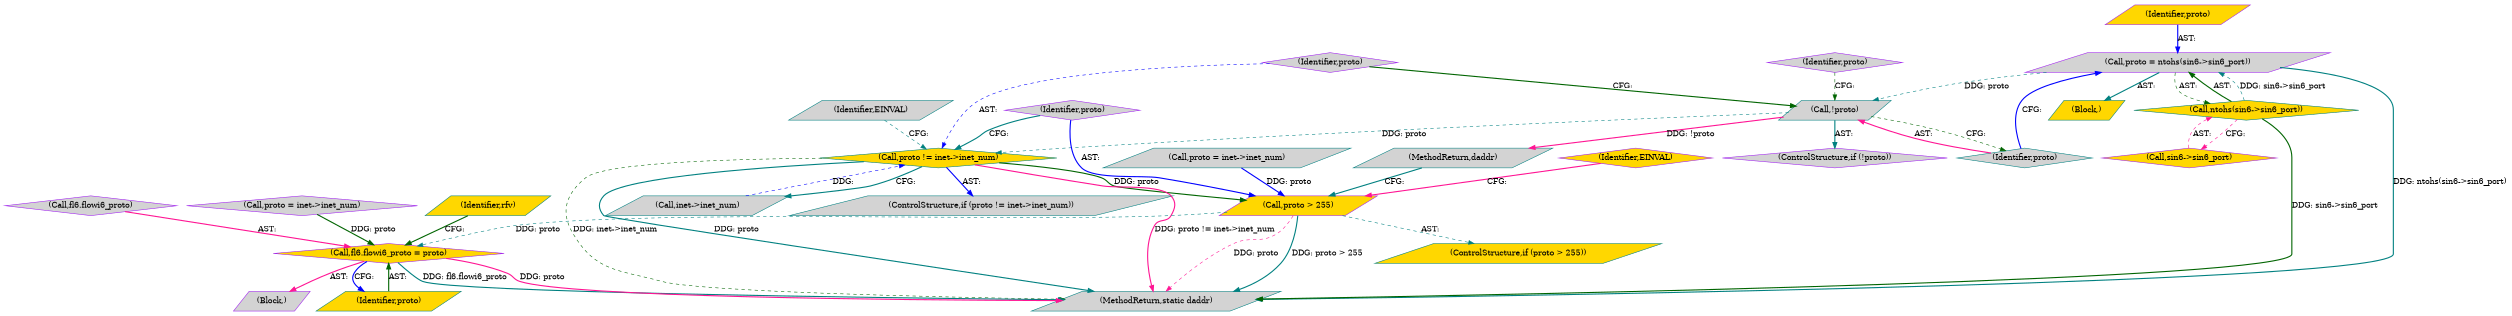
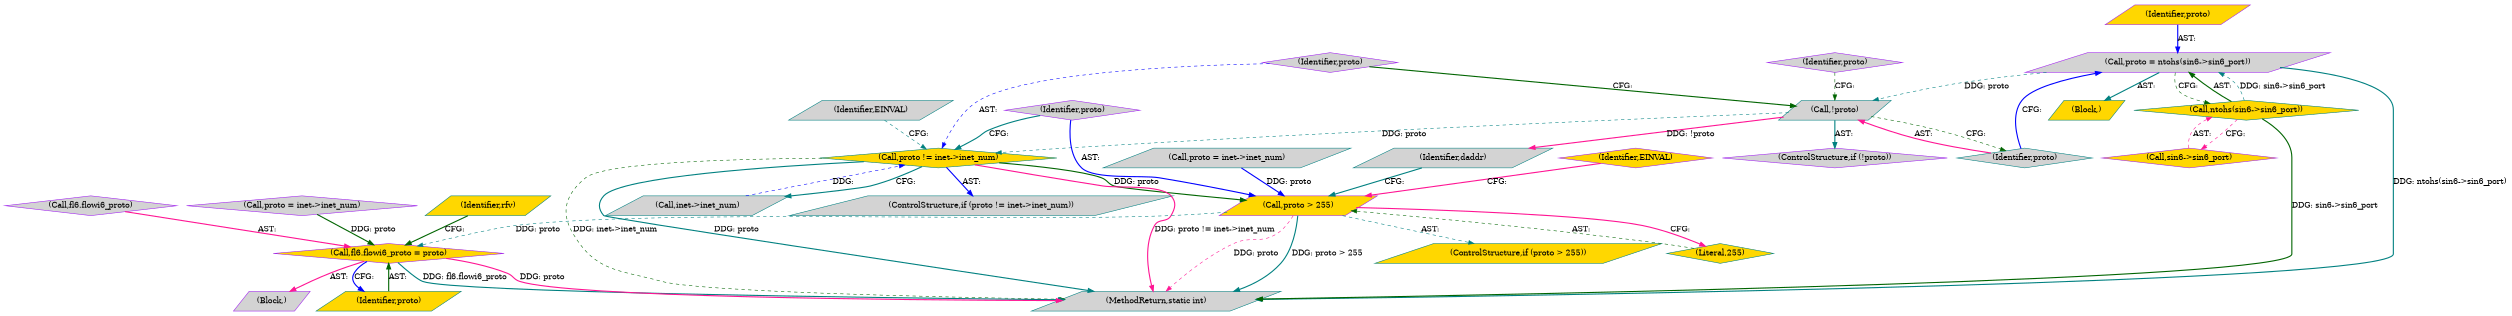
(2190, 86) -> (2190, 86)
(1453, 158) -> (1453, 158)
none -> (1720, 253)
(1156, 301) -> (1156, 301)
